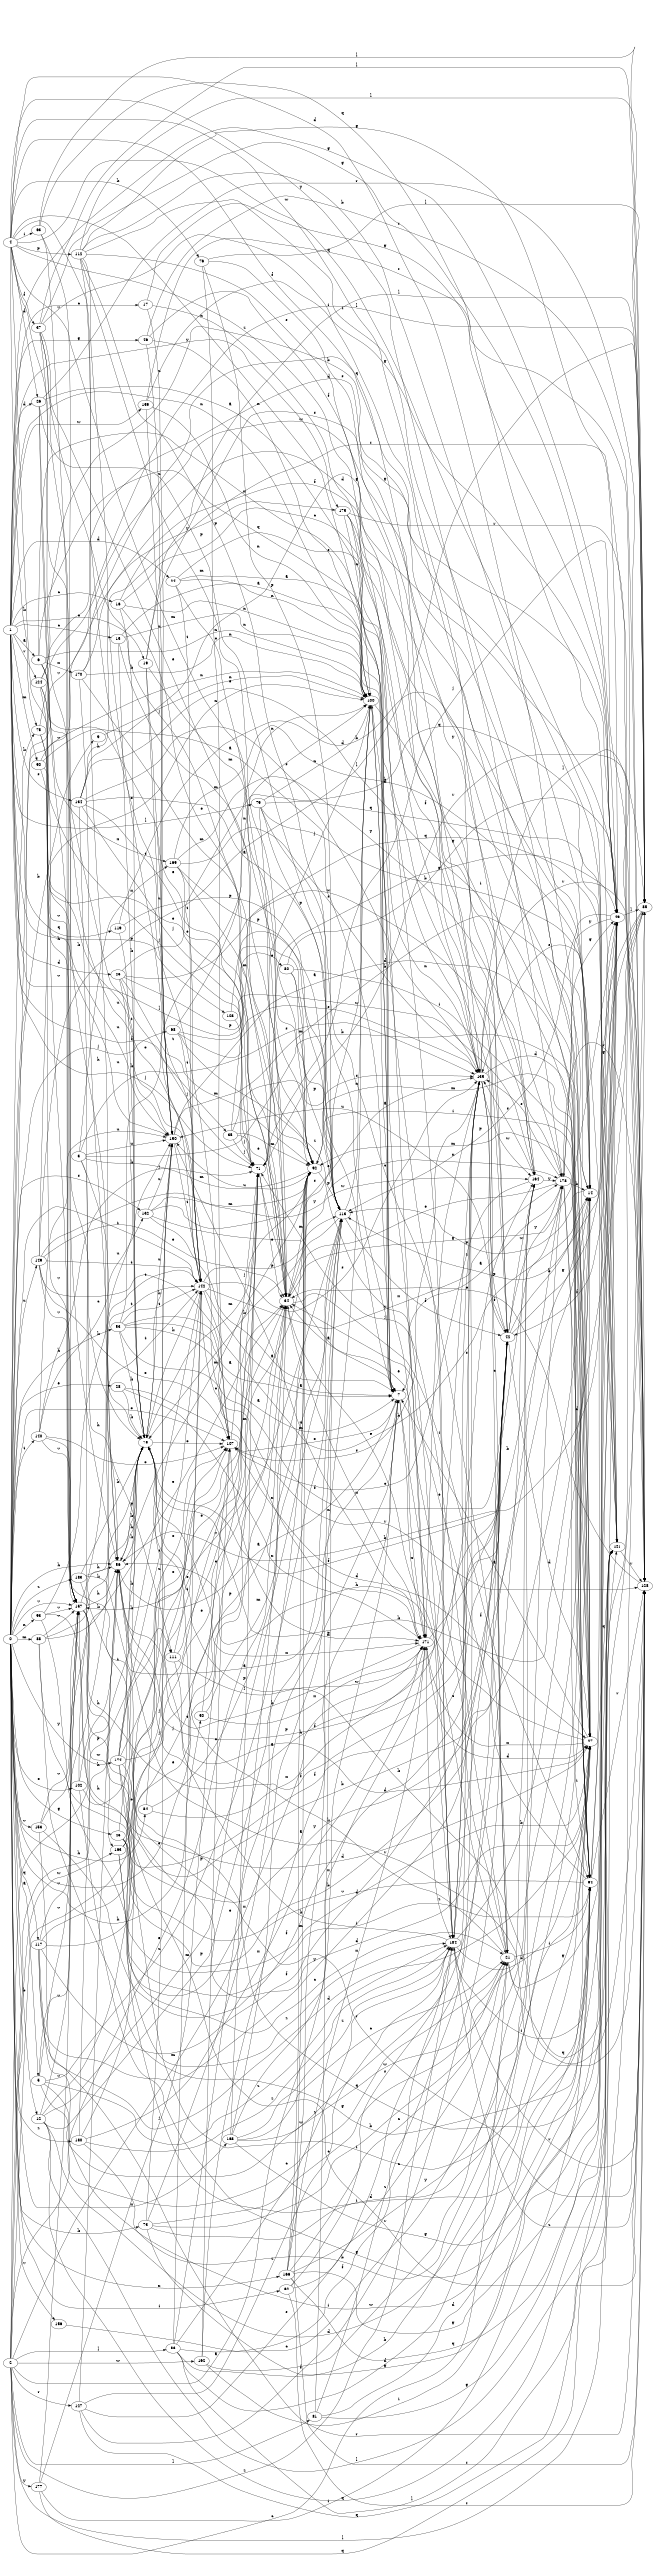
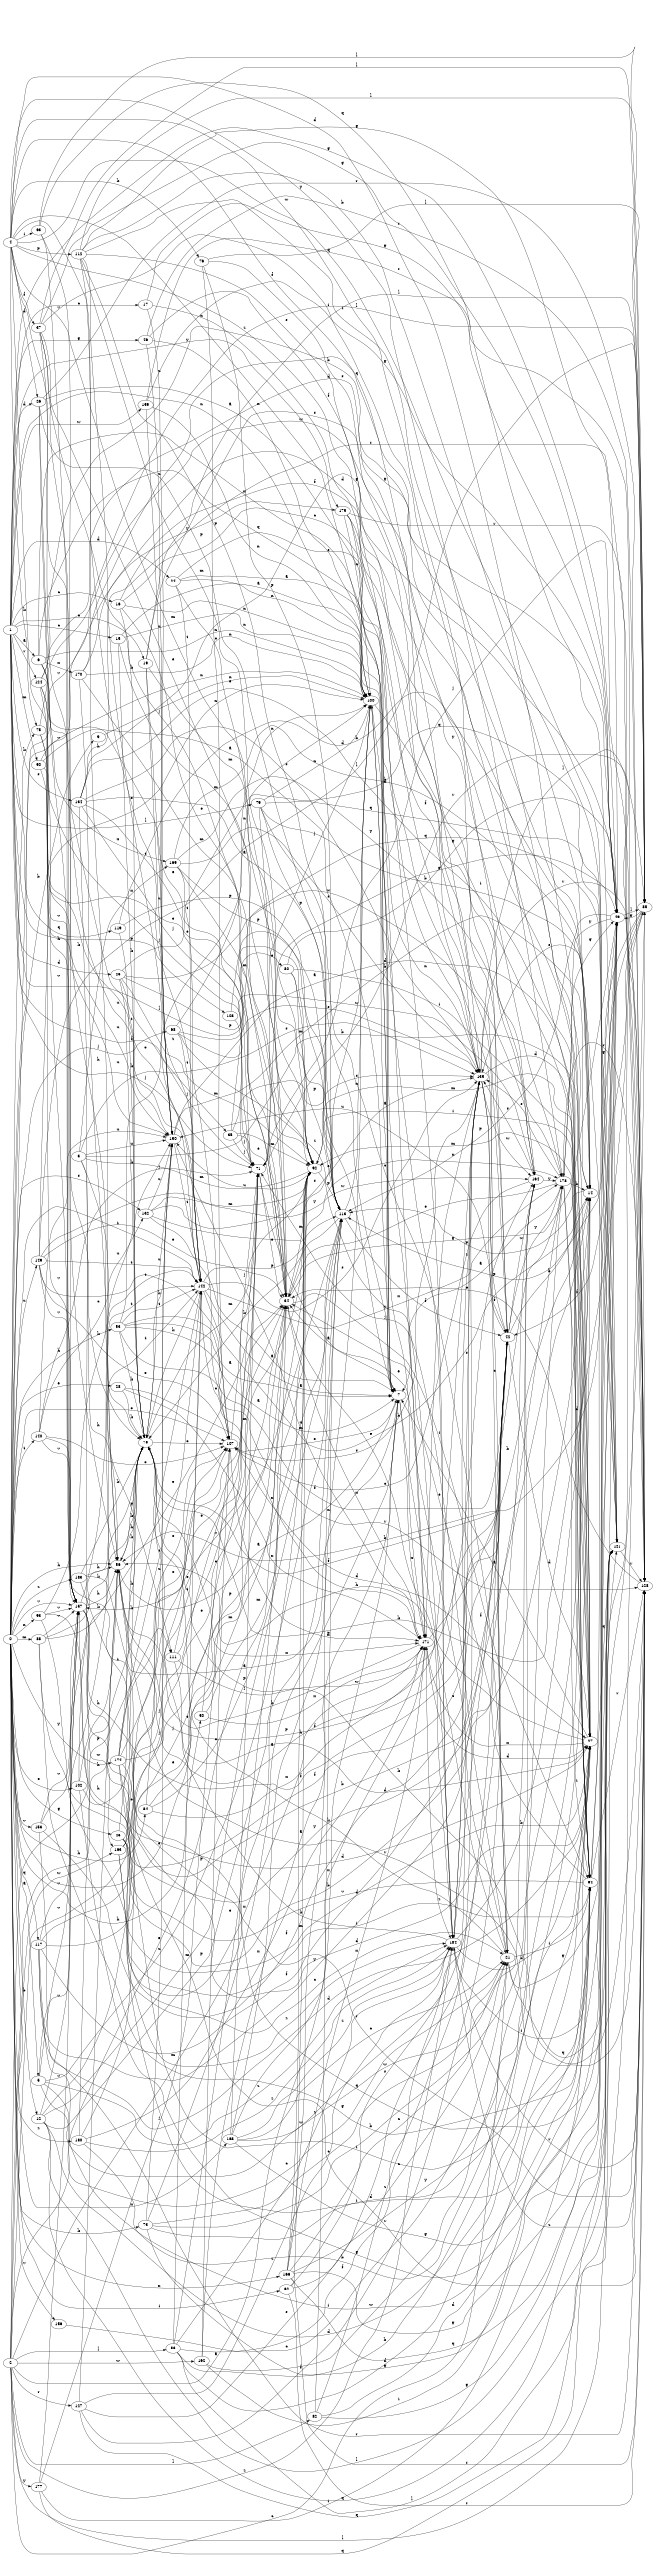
(596, 1209) -> (634, 916)
(216, 1368) -> (259, 1569)
(315, 2417) -> (315, 2417)
